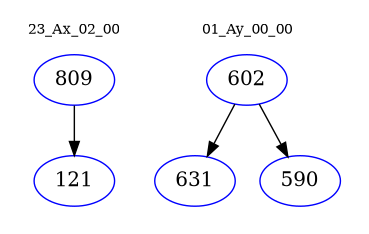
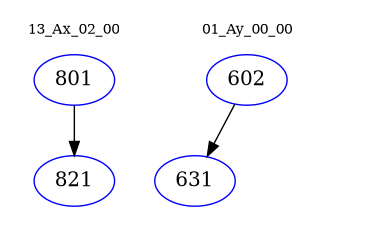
(74, 30) -> (74, 30)
(74, 80) -> (74, 80)
(74, 181) -> (74, 181)
(300, 181) -> none
